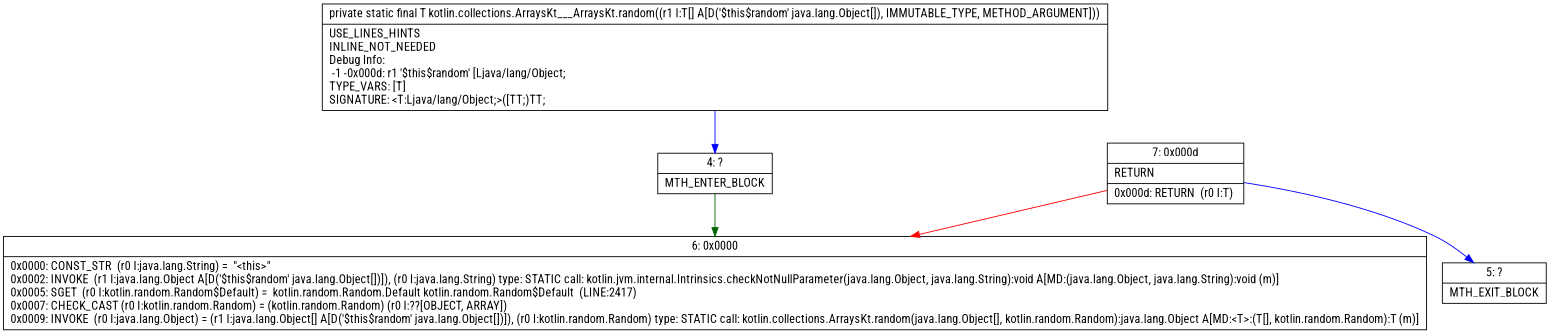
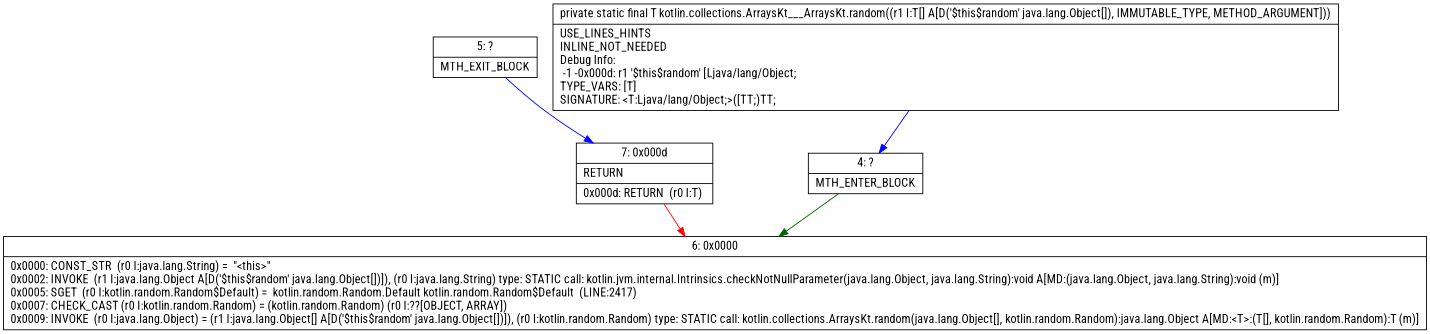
(1360, 208) -> (544, 110)
